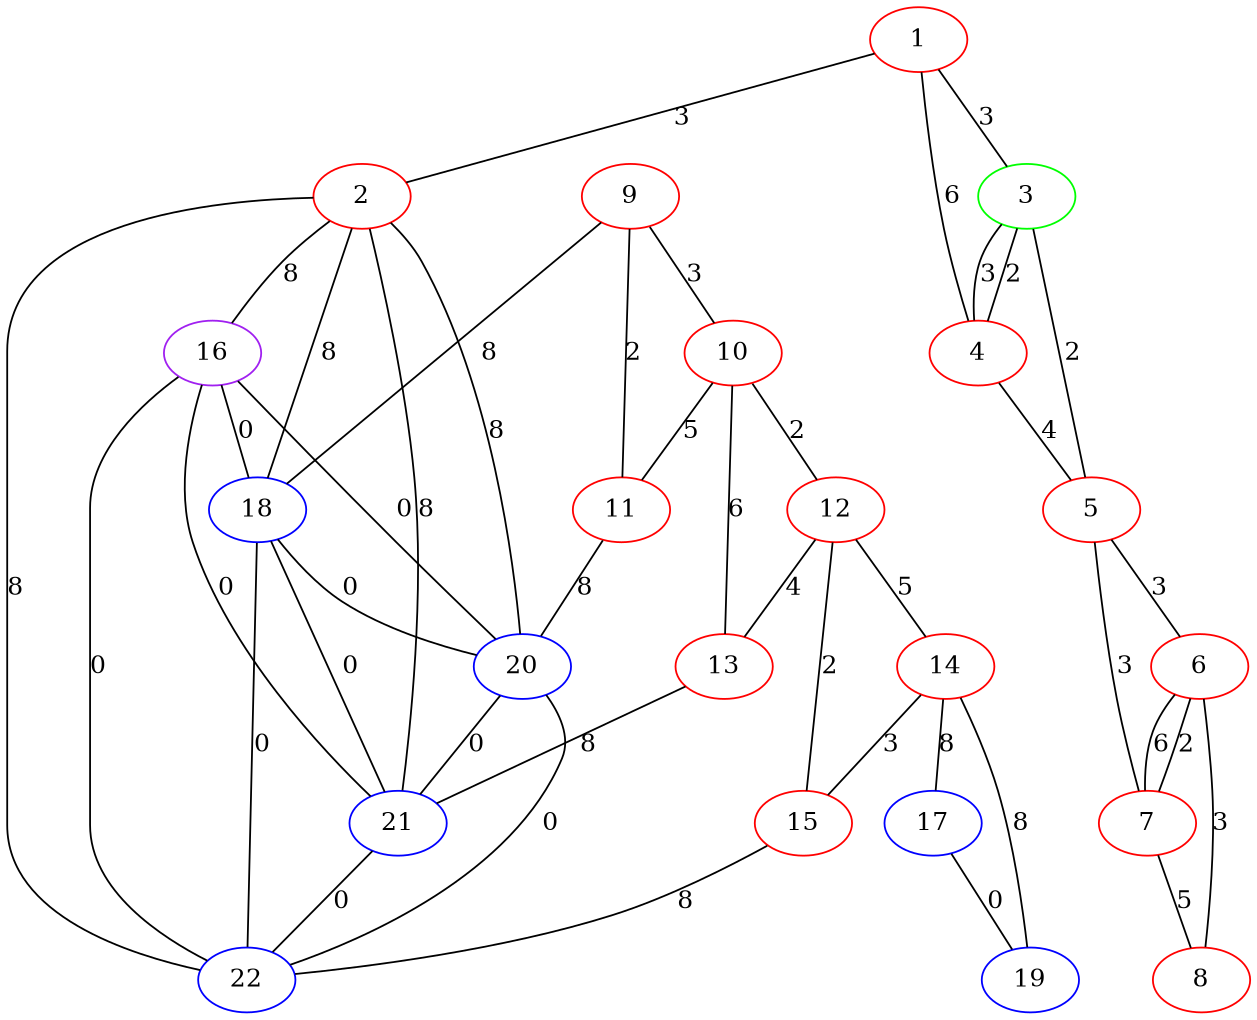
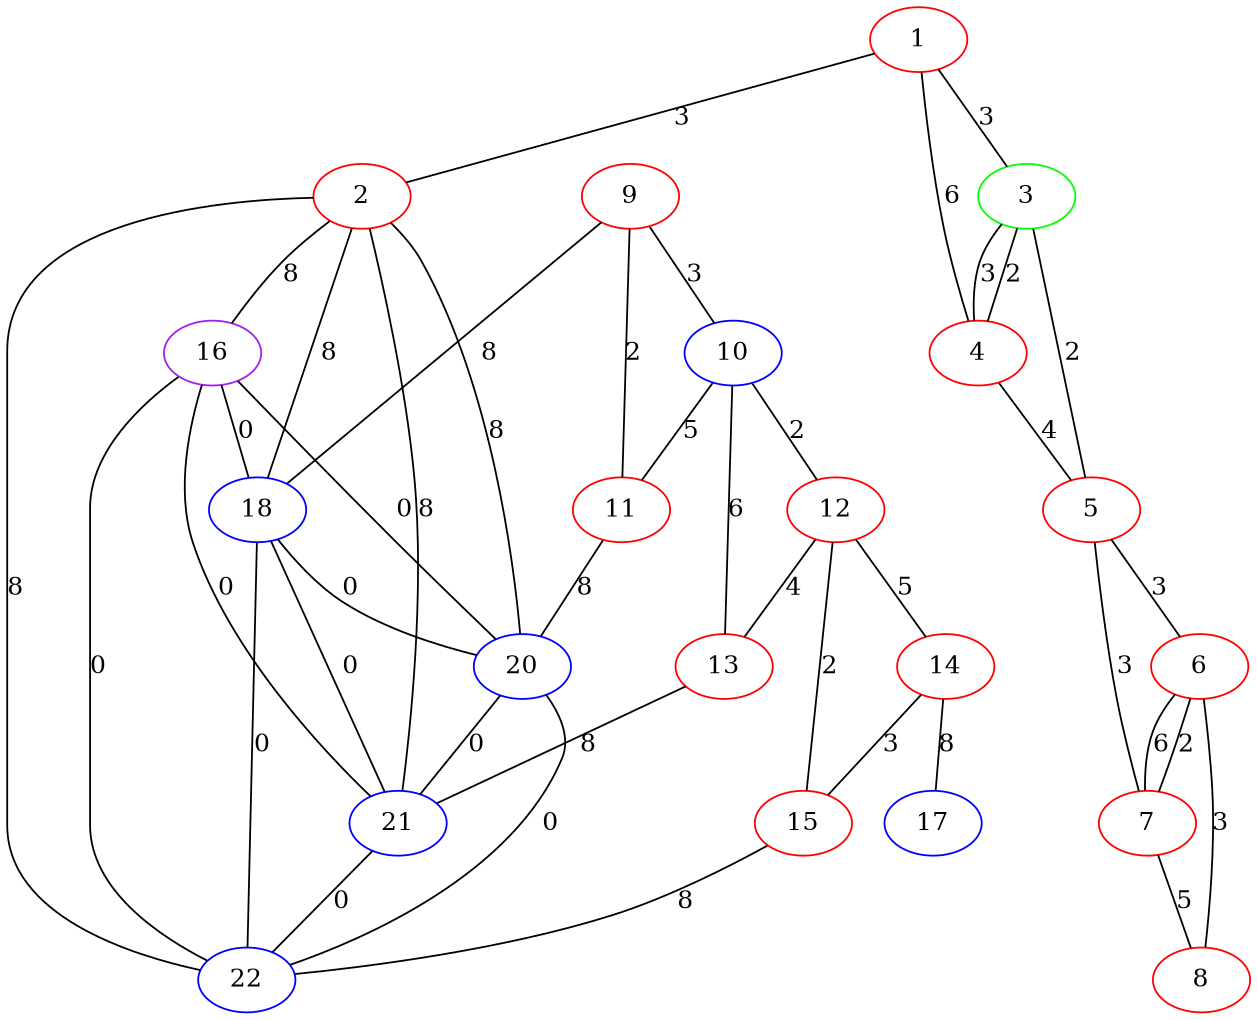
(733, 353) -> (733, 353)
(1030, 980) -> none
